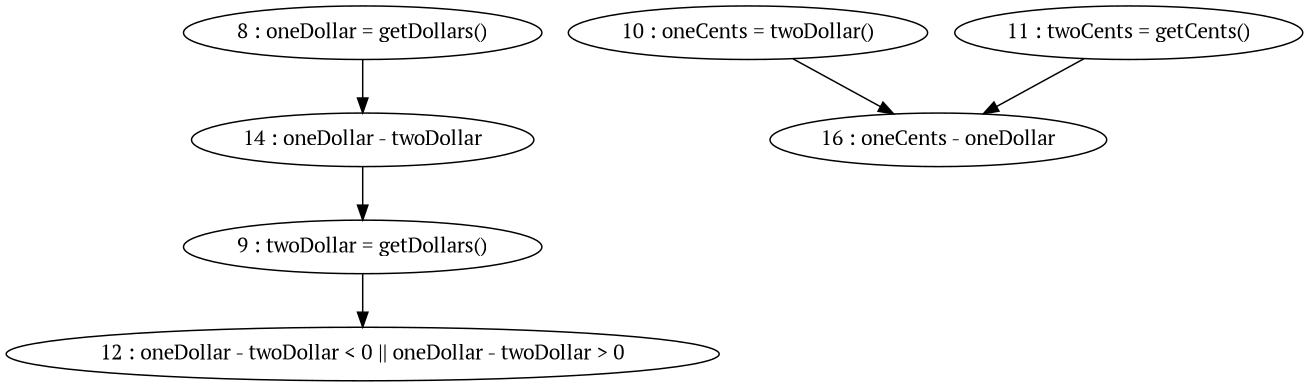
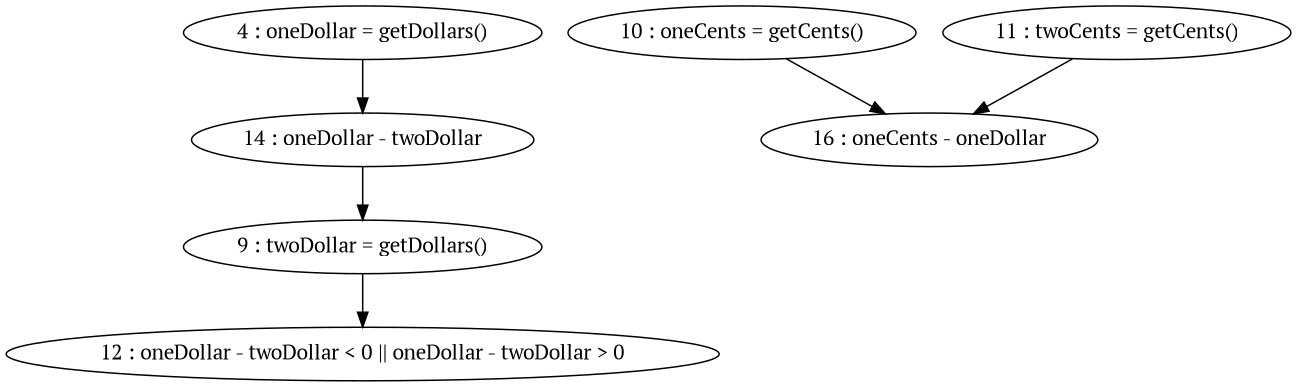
(363, 33) -> (363, 33)
(748, 33) -> (742, 33)
